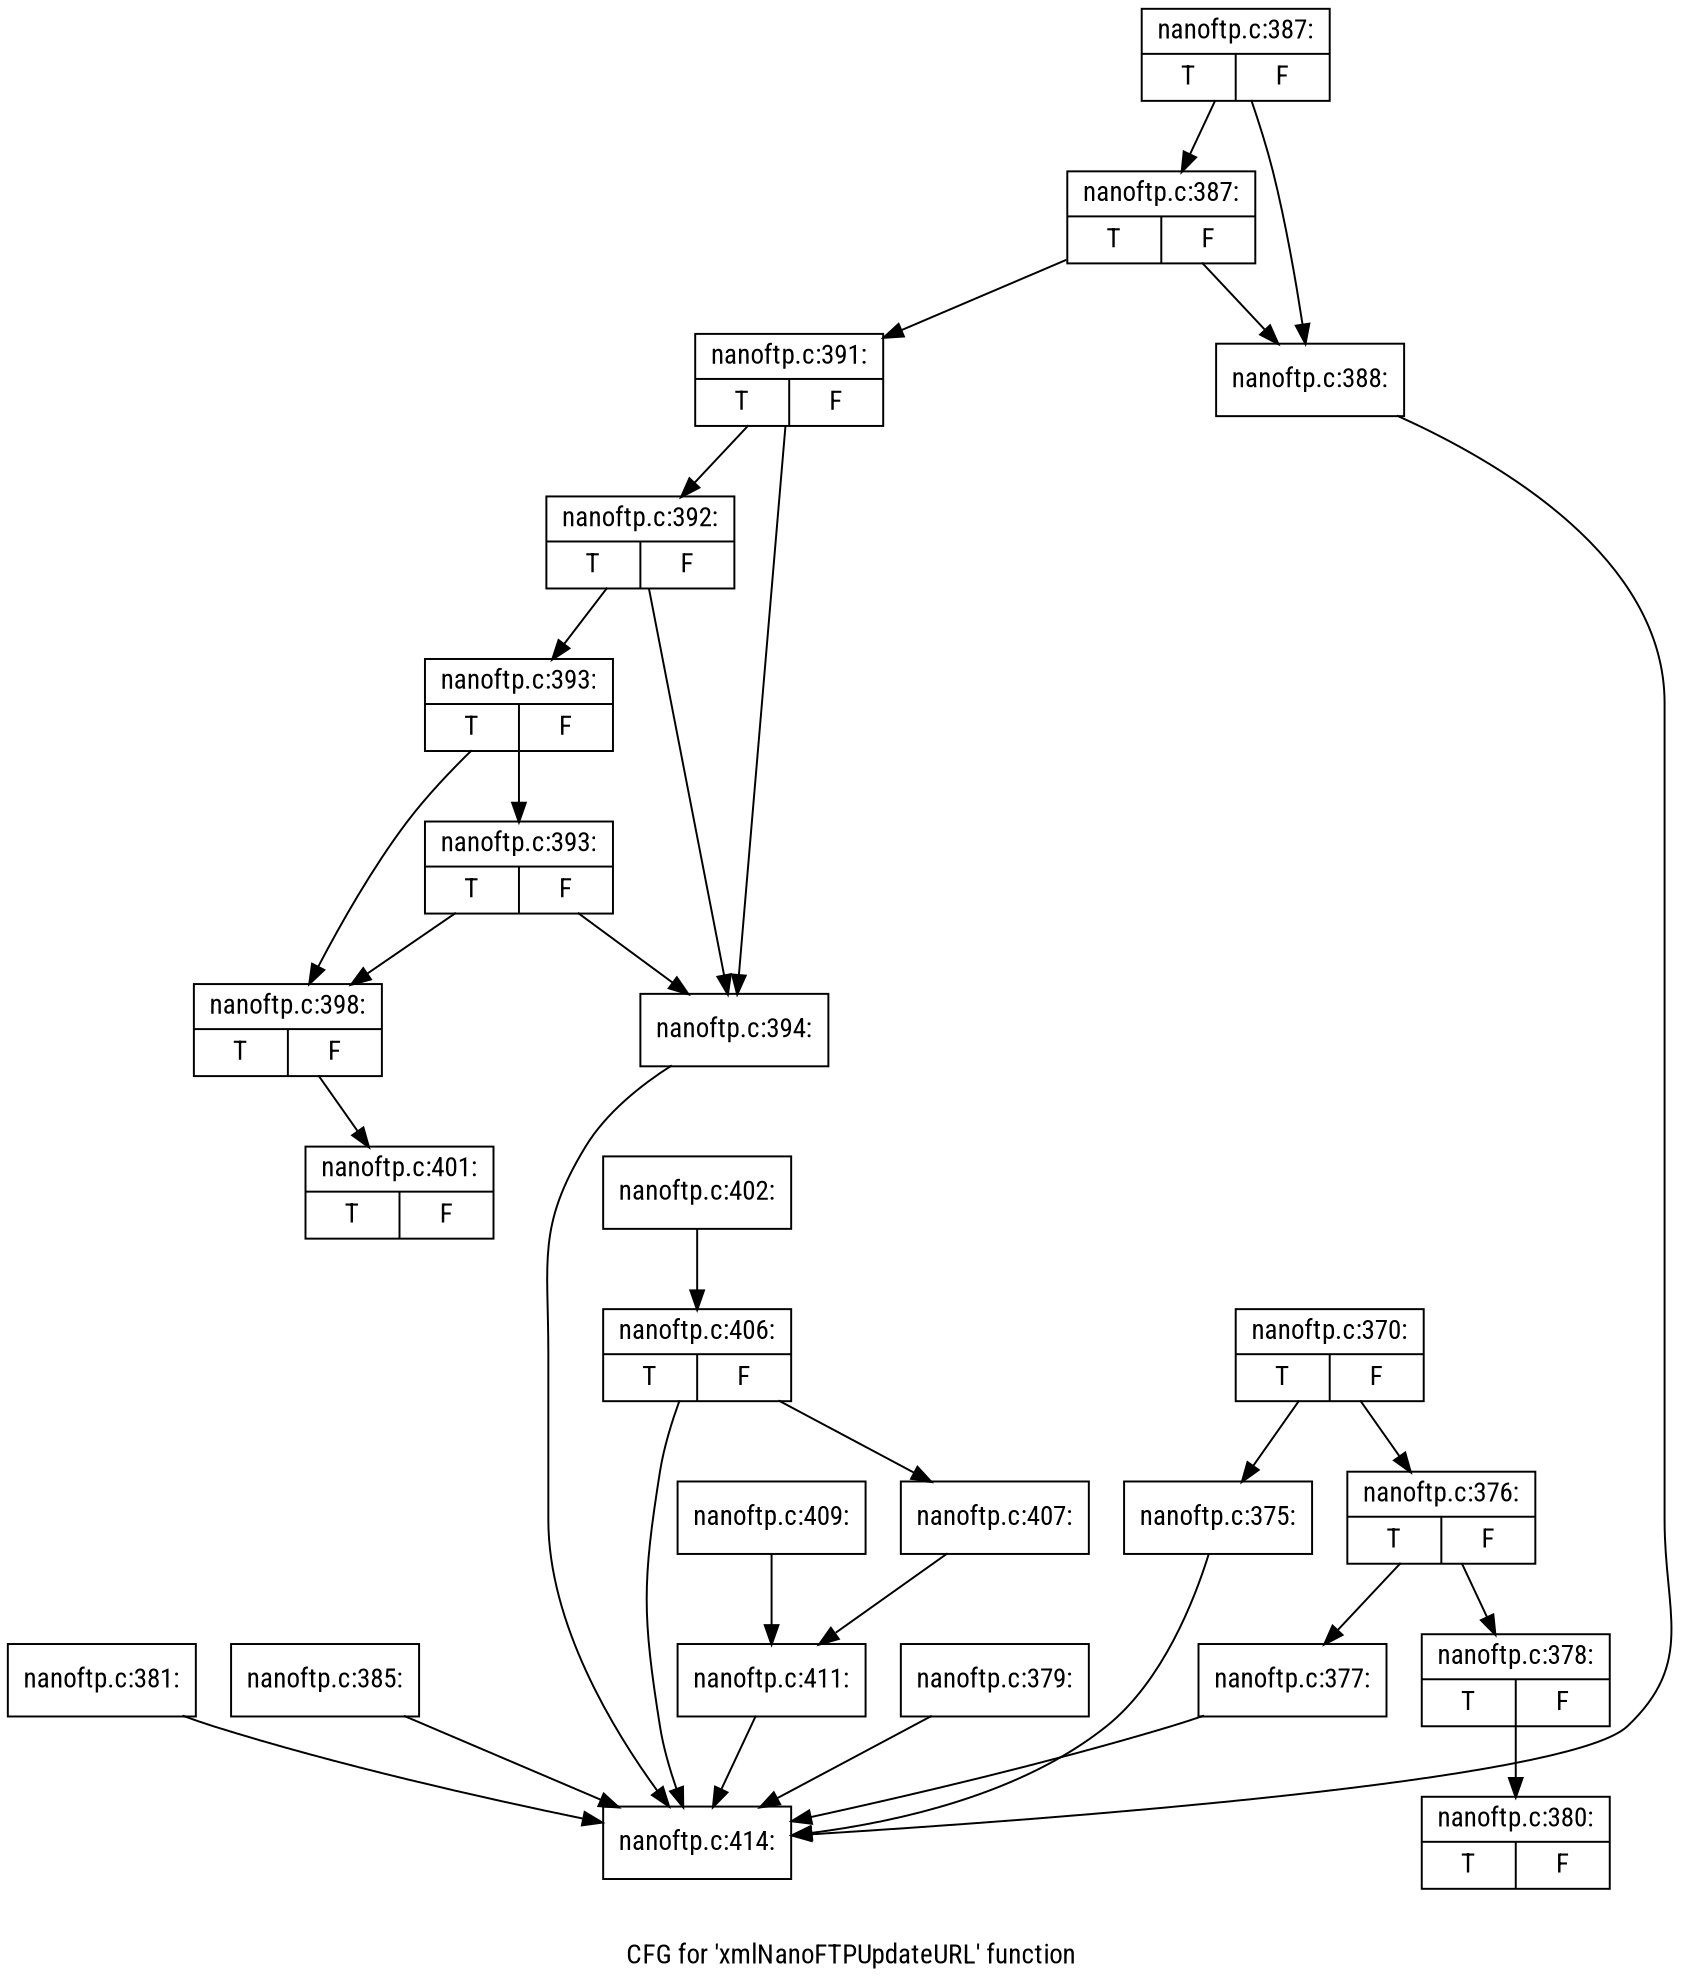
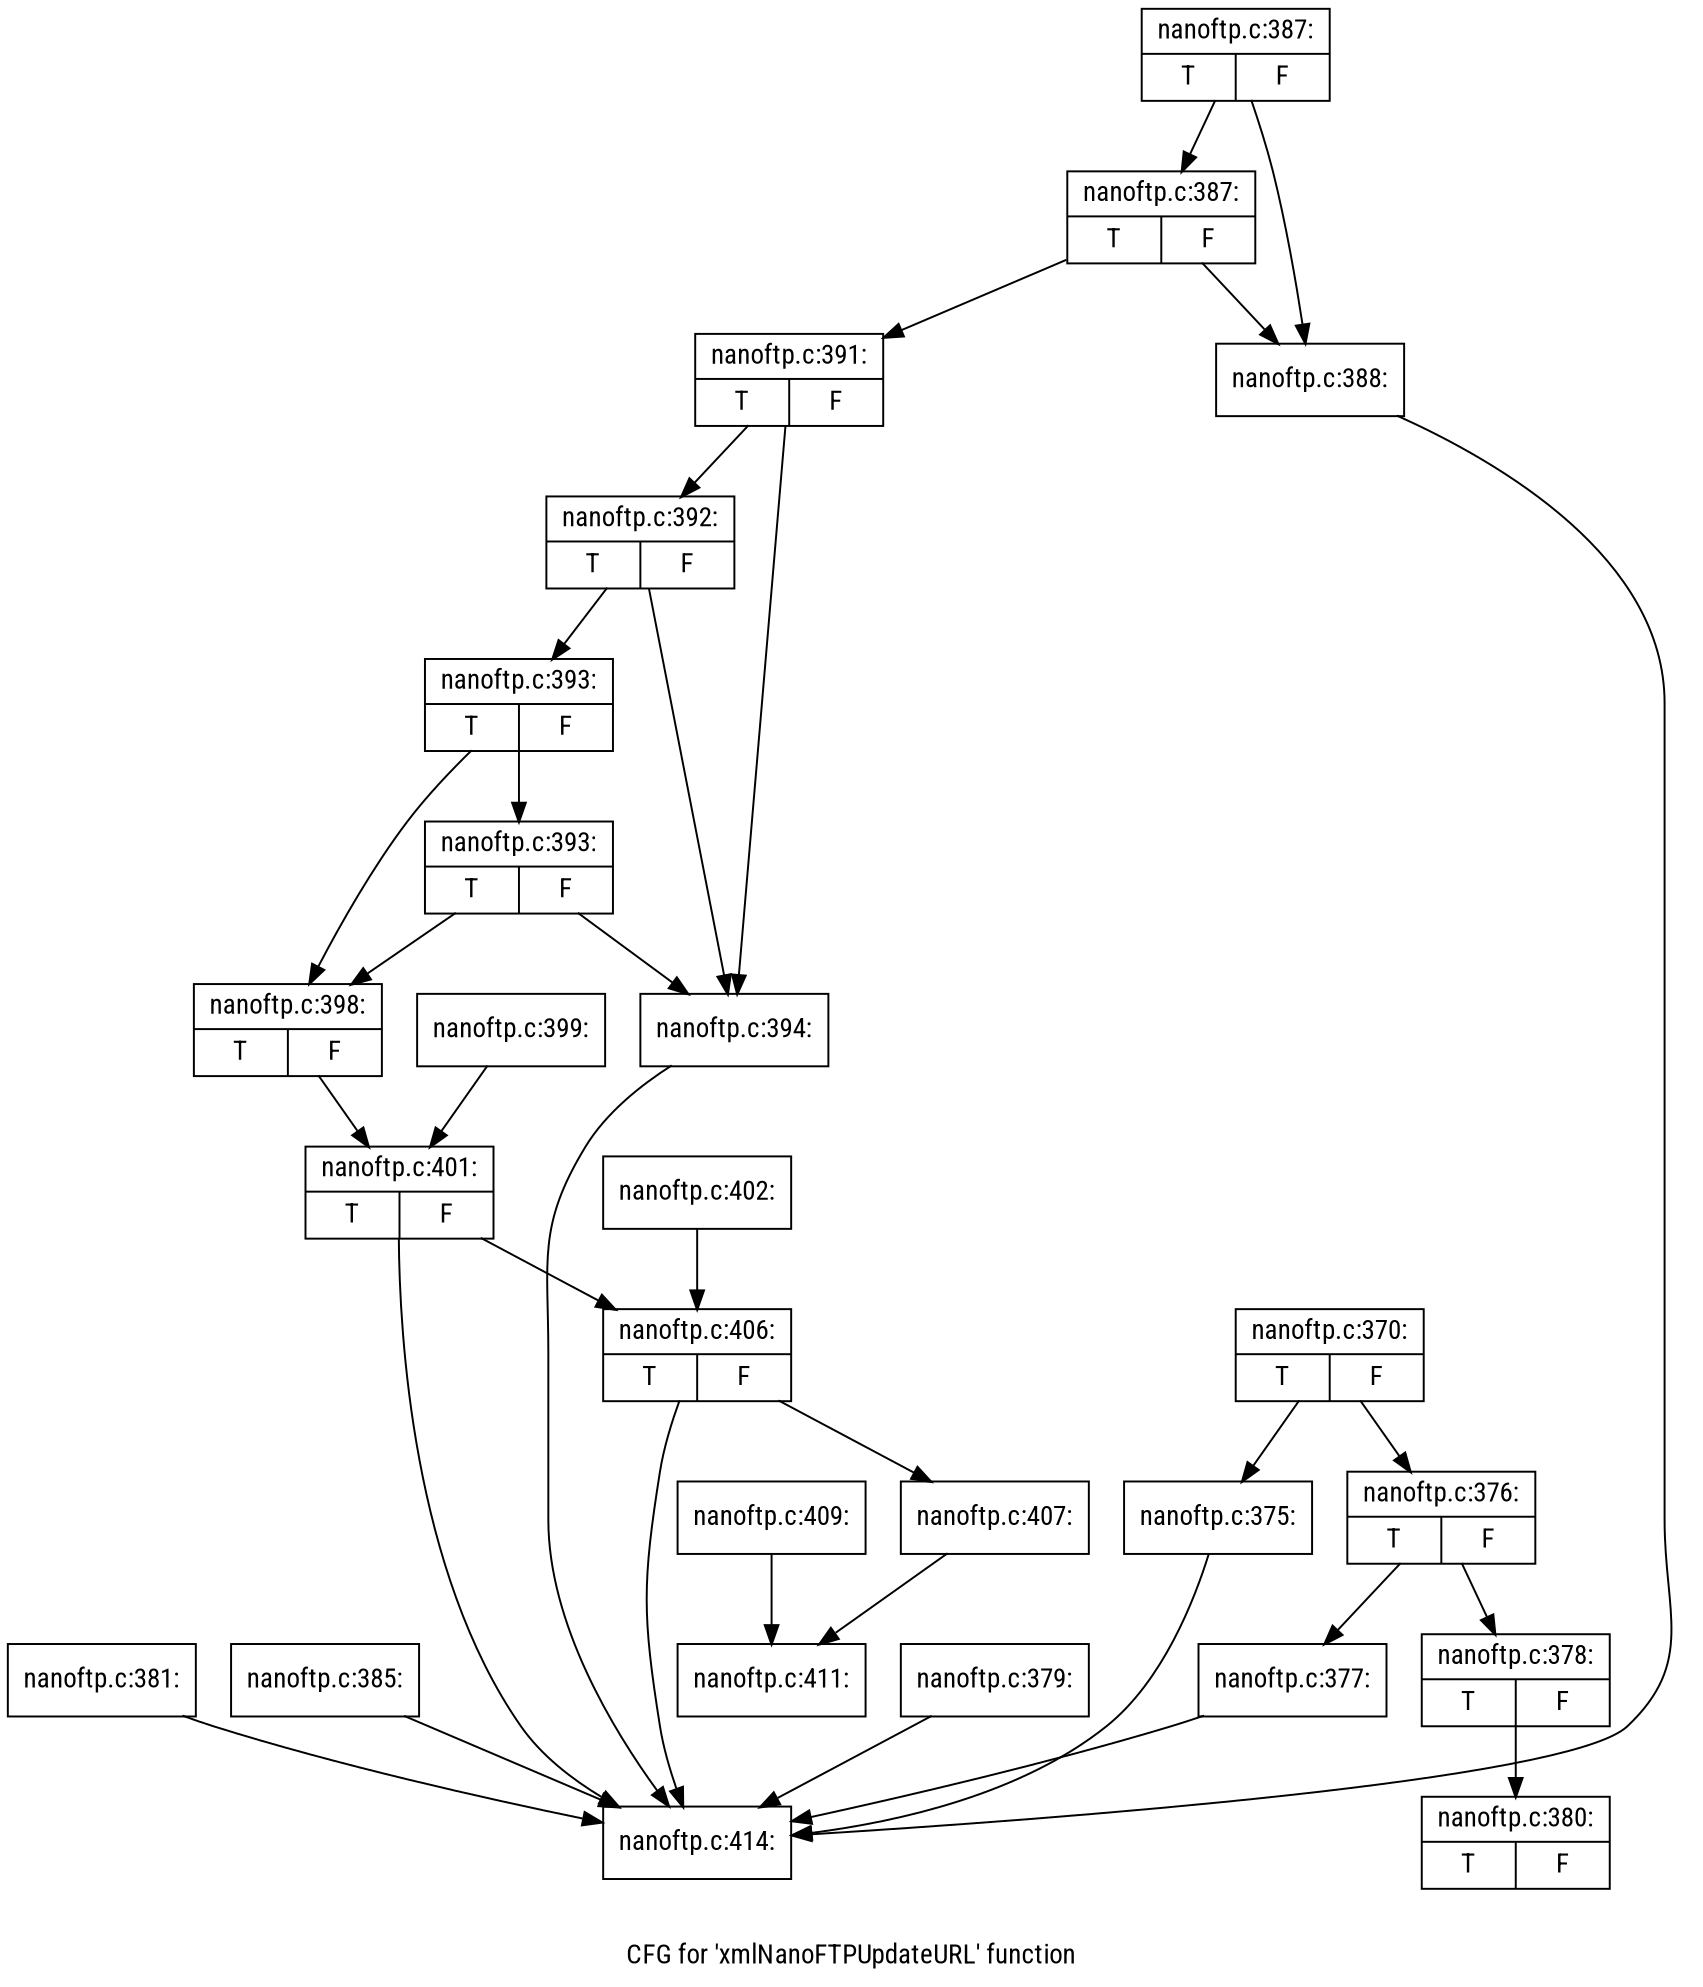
none -> (511, 1030)
none -> (534, 1266)
(739, 1752) -> (439, 1544)
